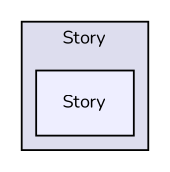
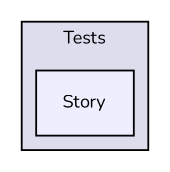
(85, 39) -> (85, 39)
